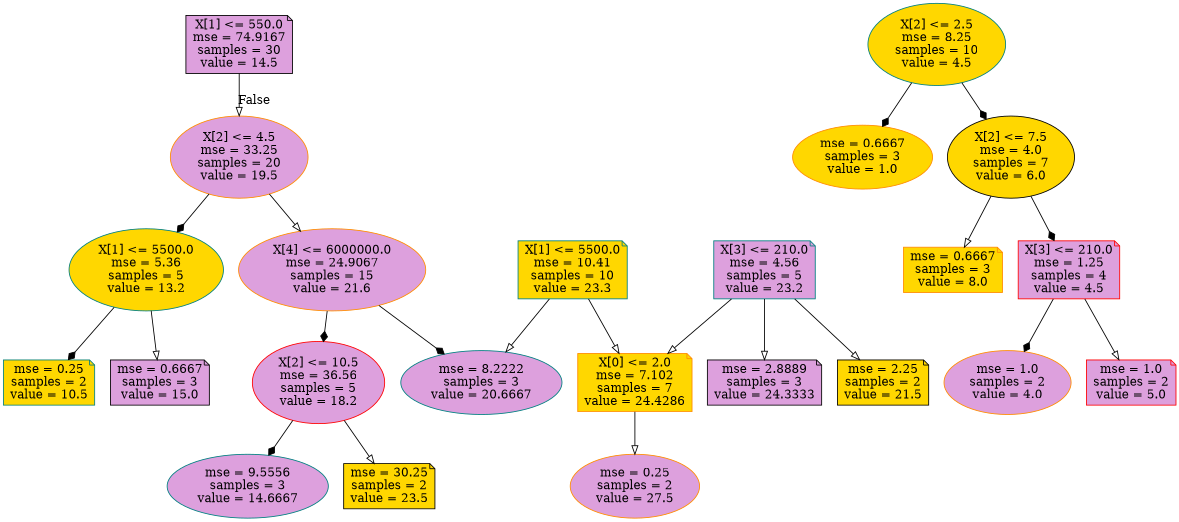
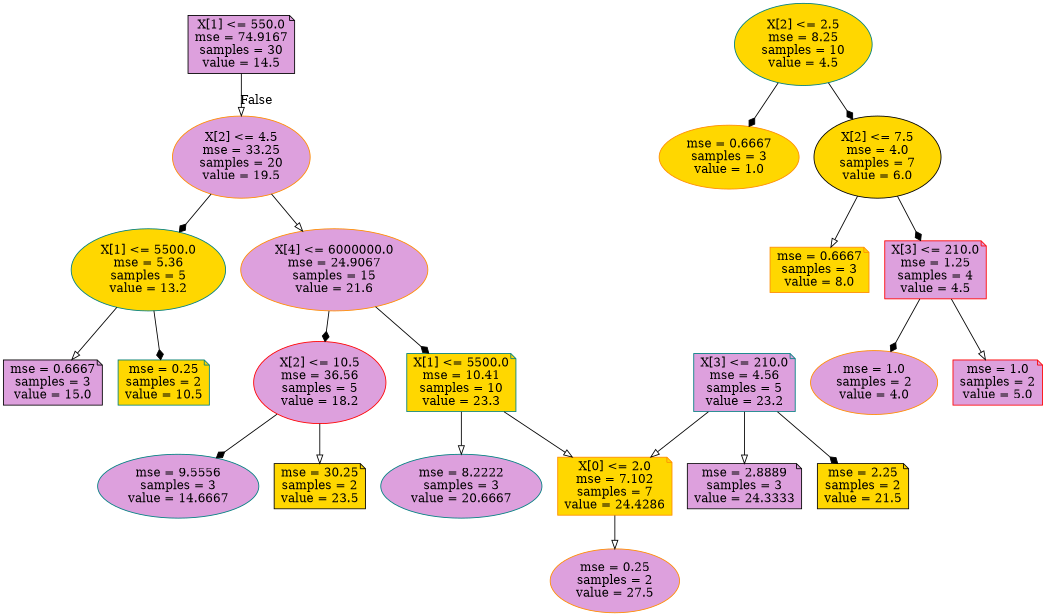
(824, 326) -> (804, 434)
(407, 327) -> (398, 327)
